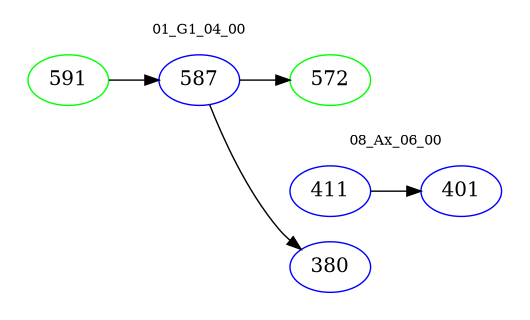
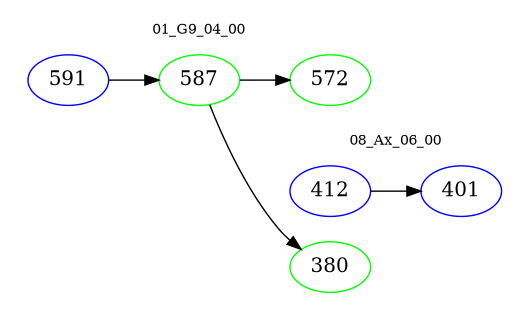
(199, 30) -> (199, 30)
(68, 80) -> (68, 80)
(199, 80) -> (199, 80)
(330, 191) -> (330, 191)
(330, 267) -> (330, 267)
